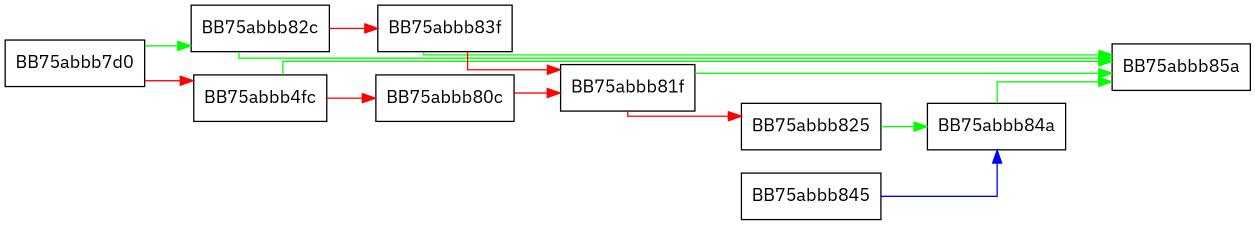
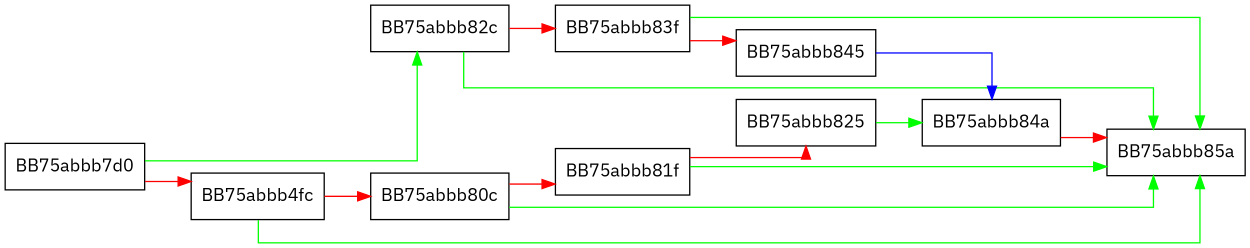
(499, 70) -> (706, 41)
(1037, 82) -> (1077, 138)
none -> (841, 207)
